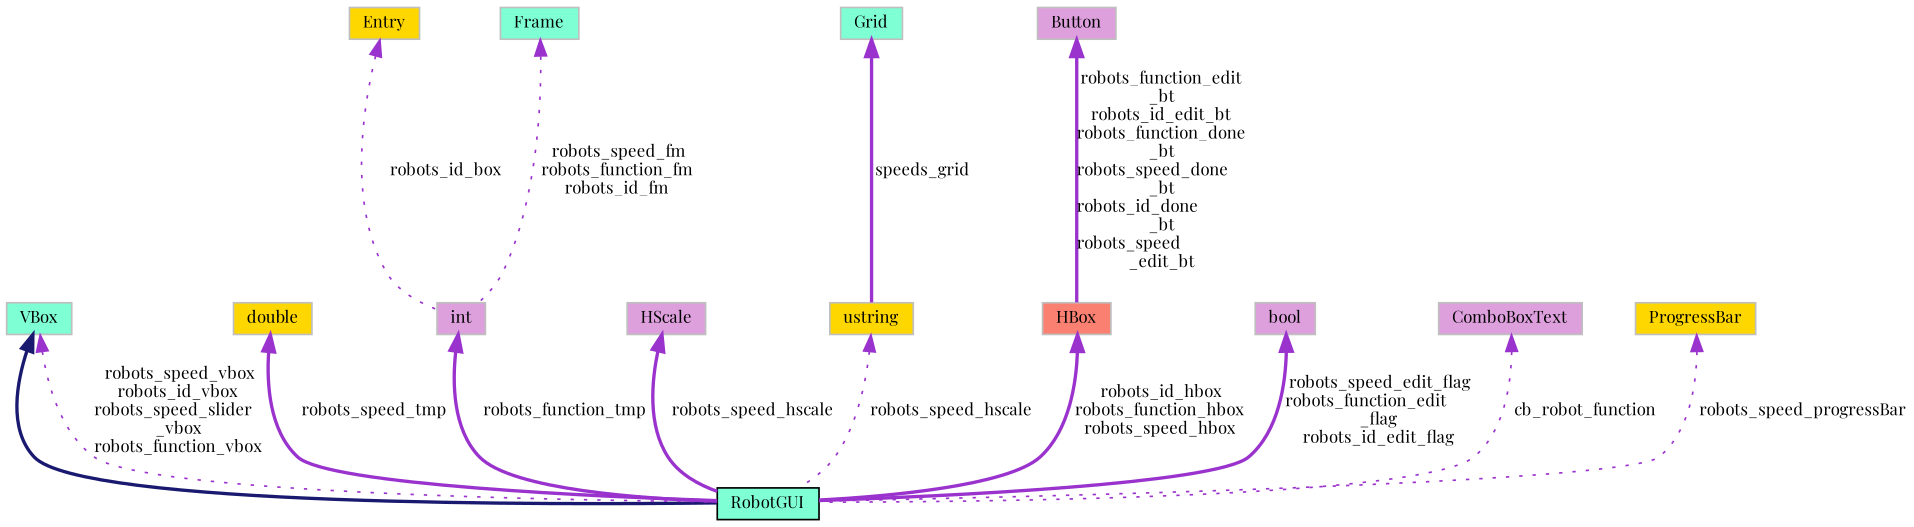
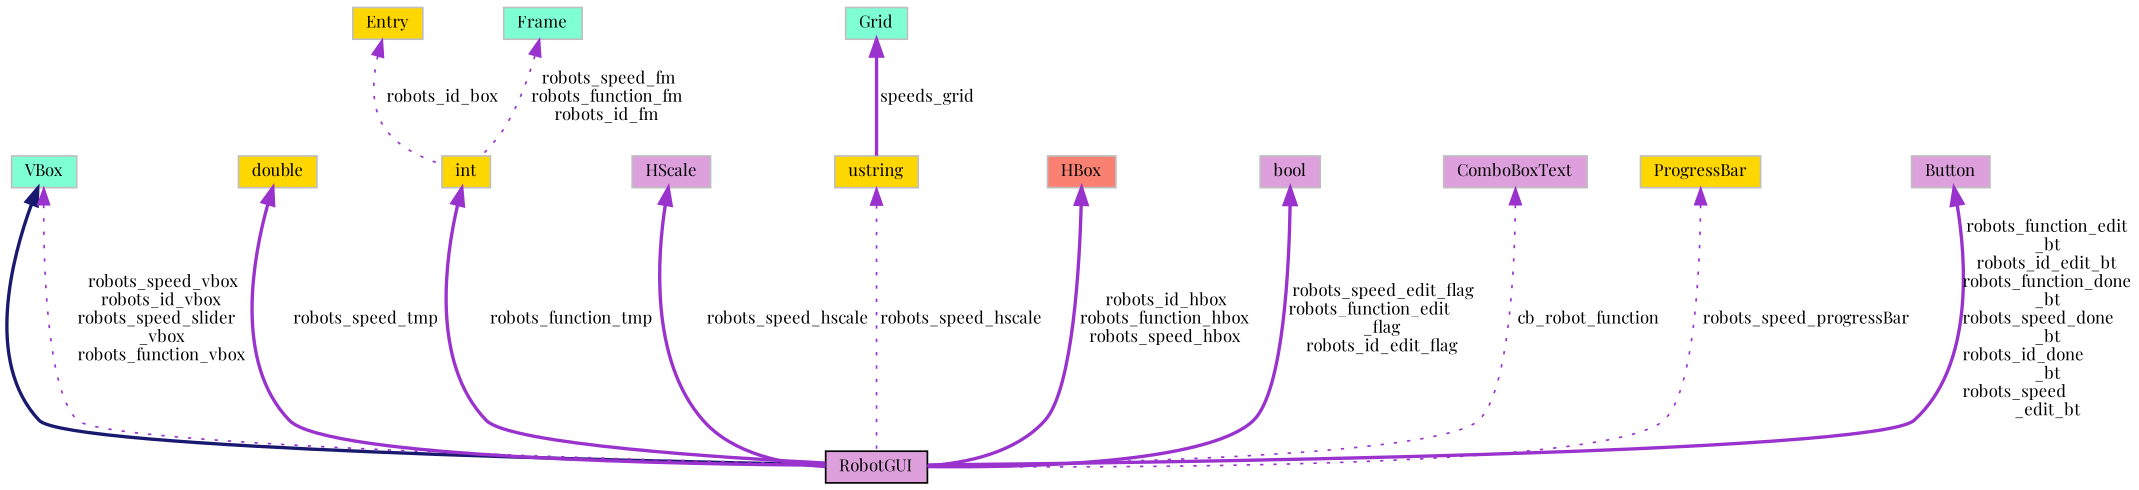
(1077, 180) -> (1627, 449)
(461, 319) -> (466, 172)
(768, 504) -> (877, 467)
